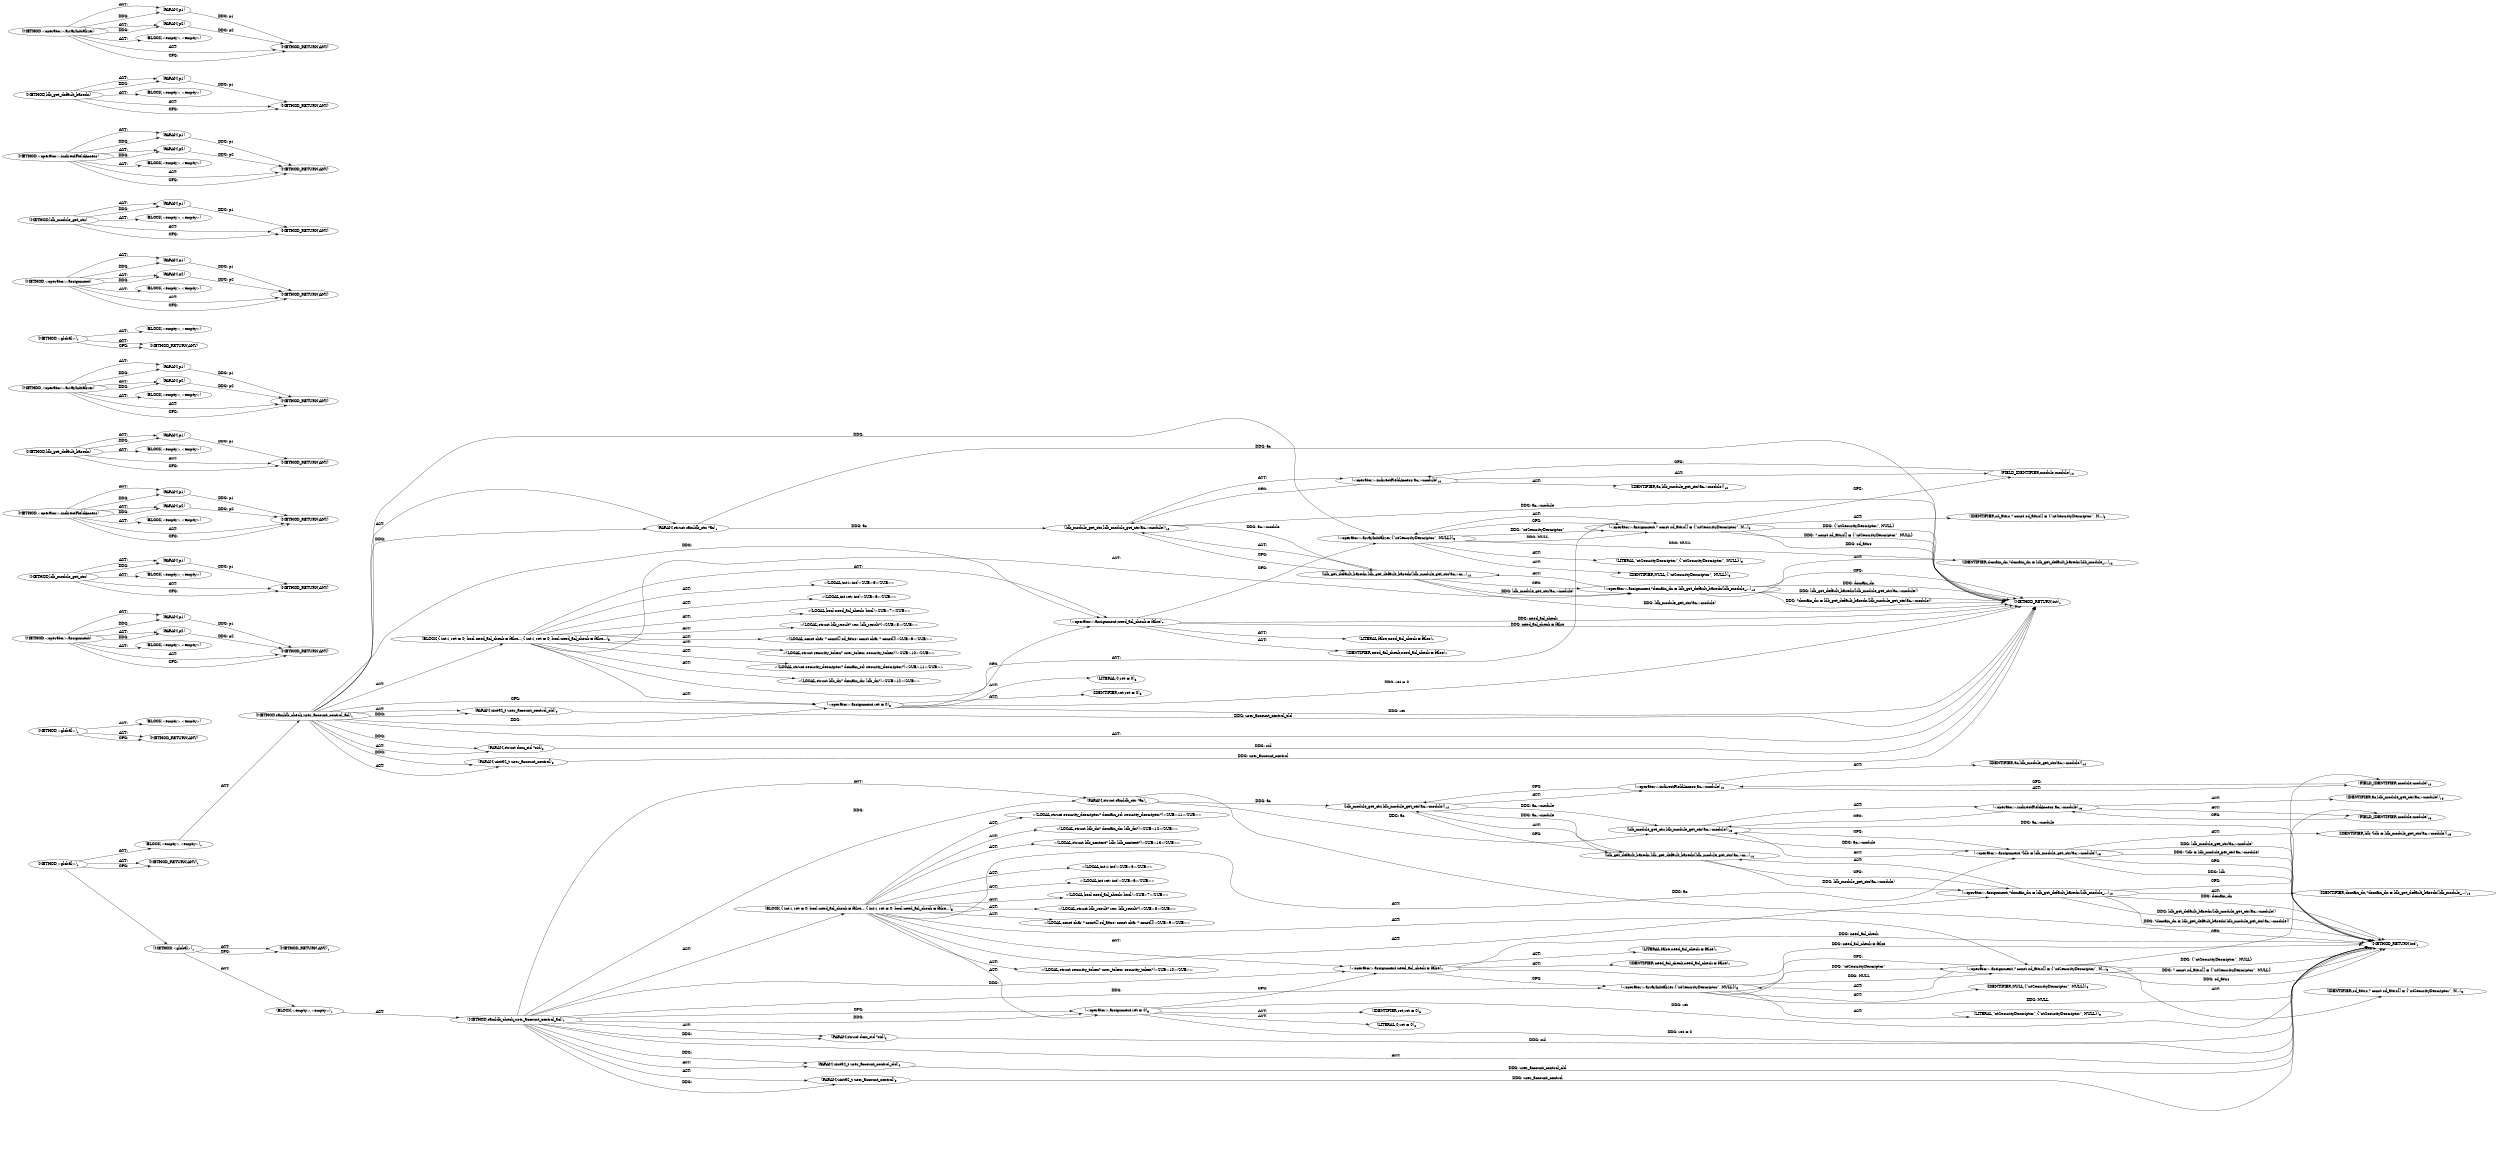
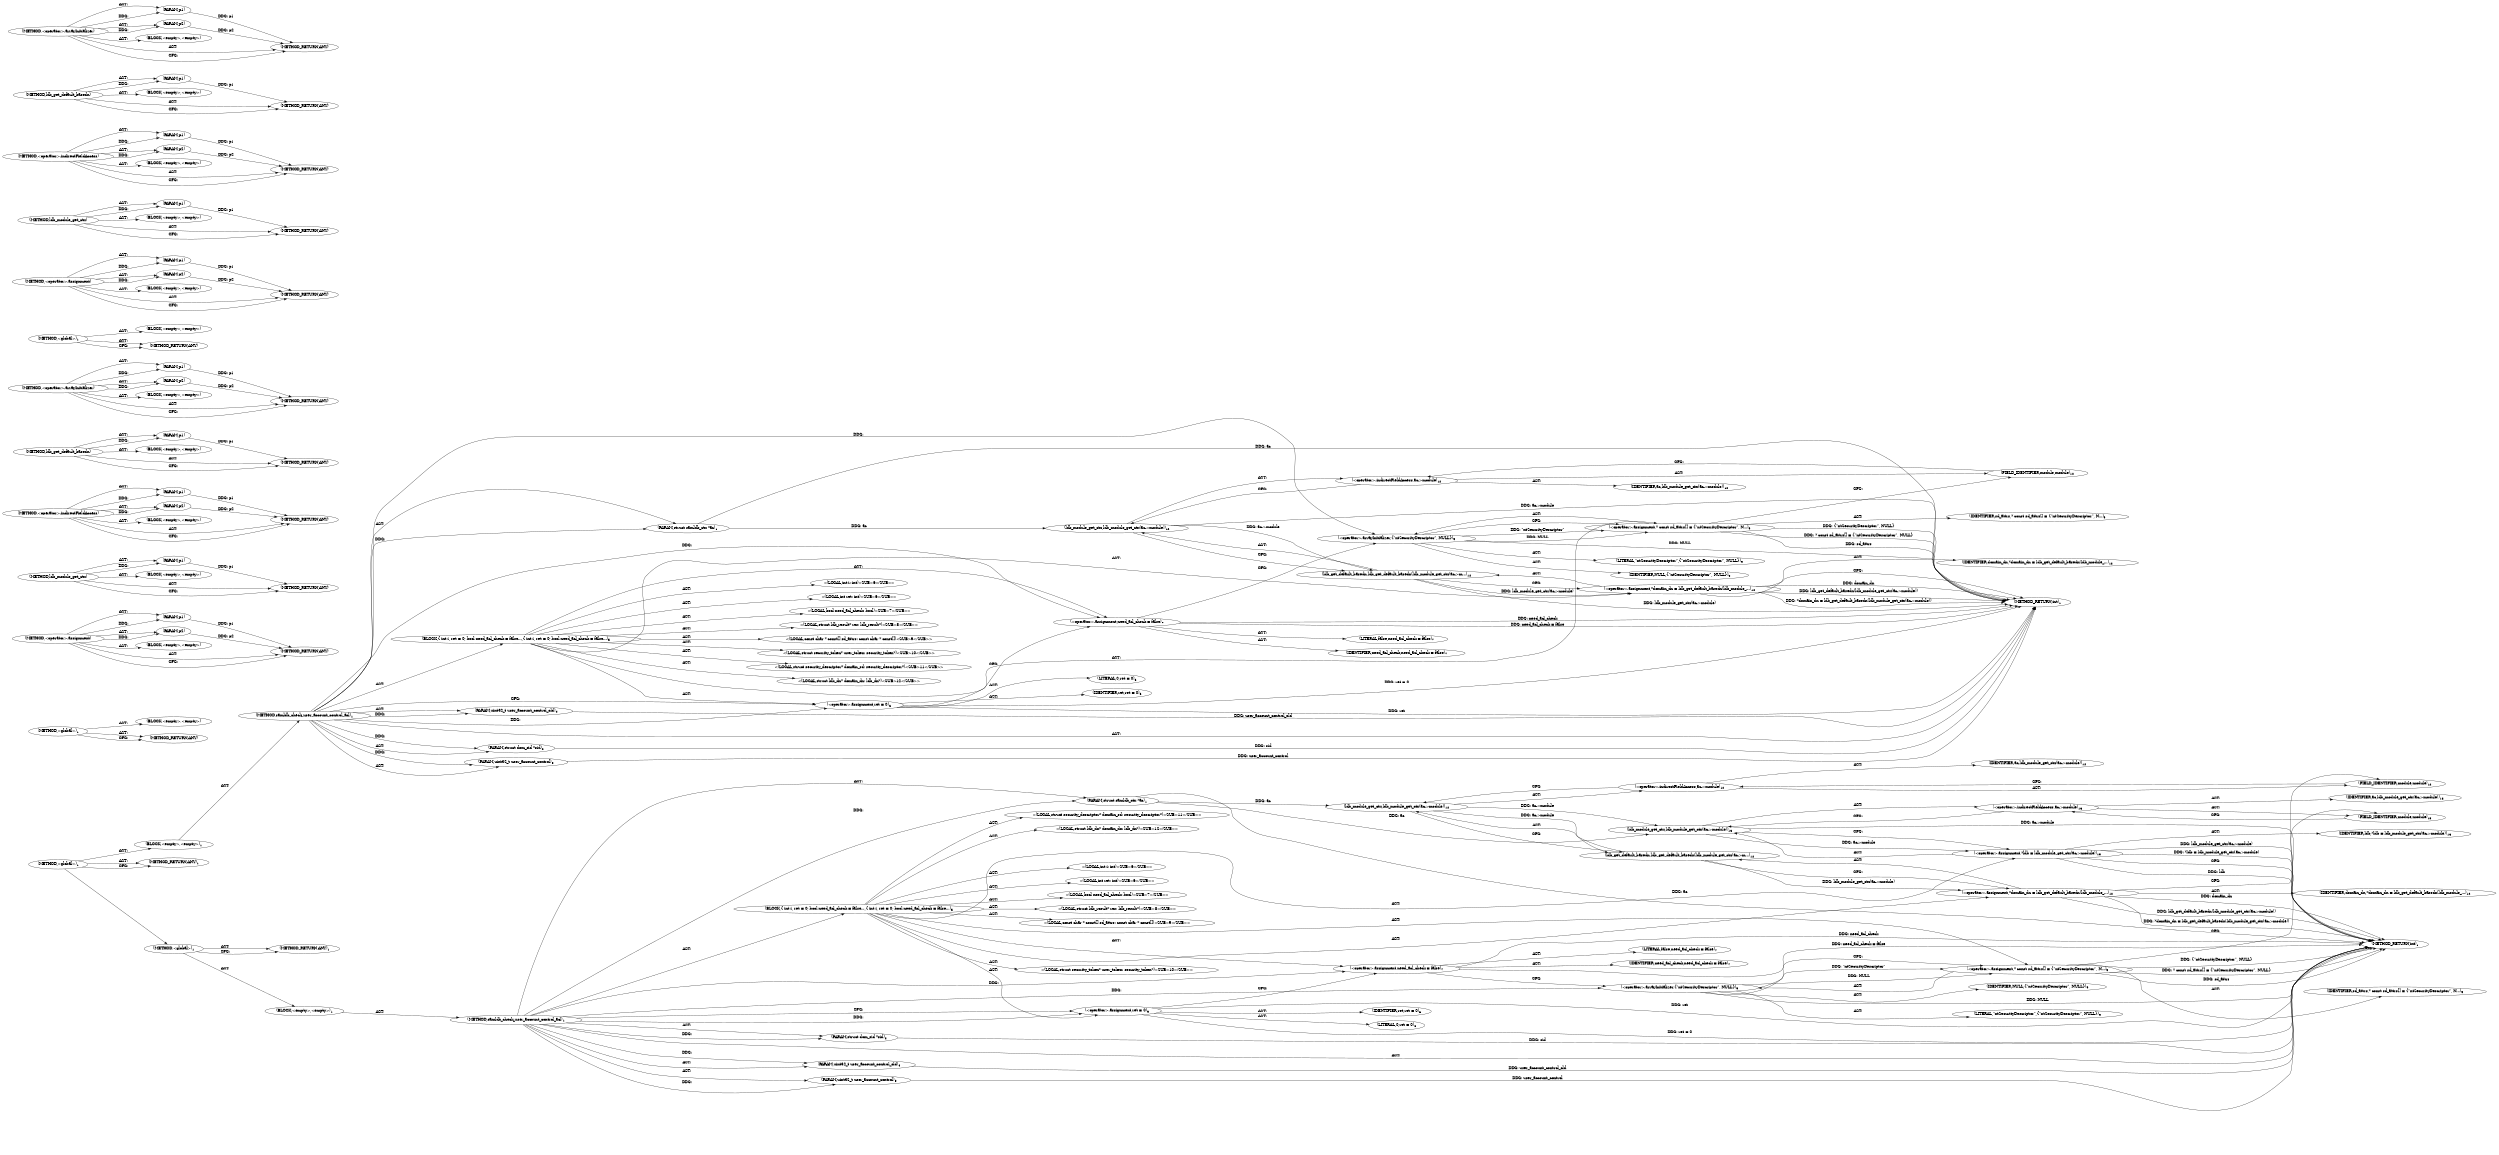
(1117, 843) -> none
